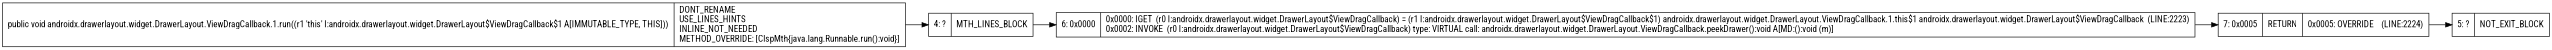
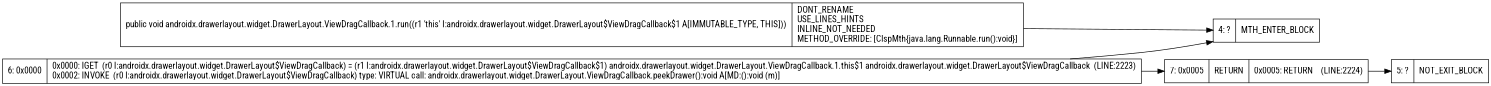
(992, 24) -> (1278, 30)
(2366, 24) -> (1309, 71)
(1041, 25) -> (1138, 53)
